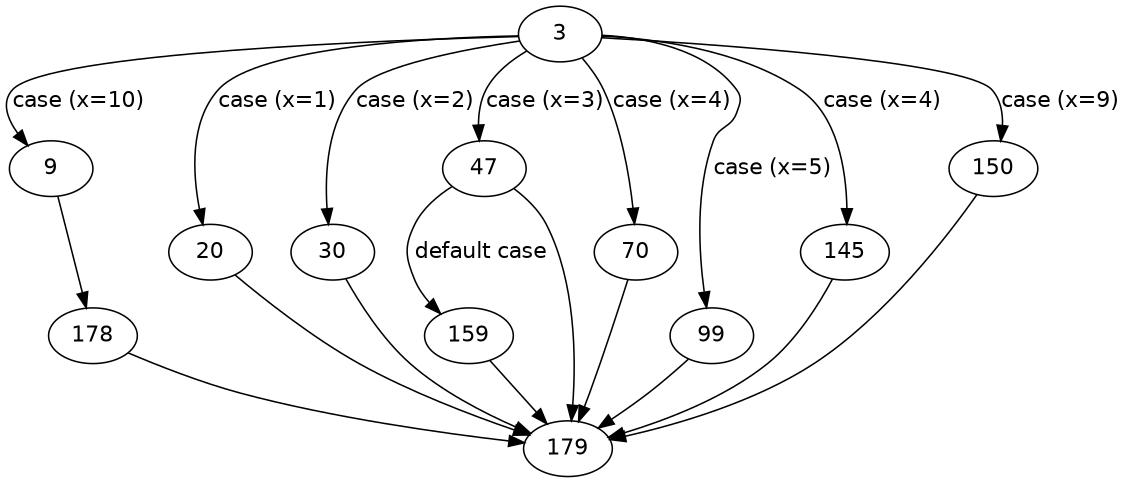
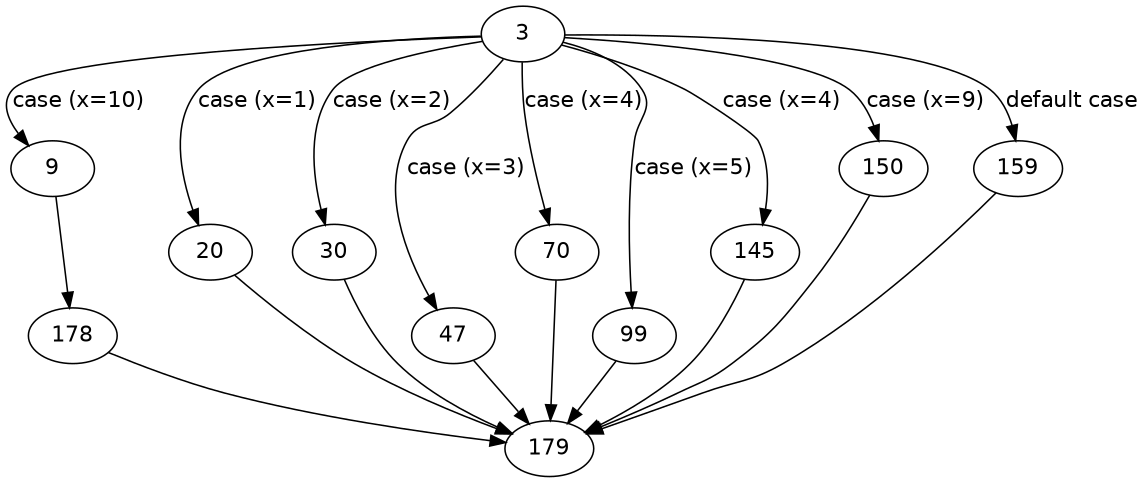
(409, 239) -> (802, 44)
